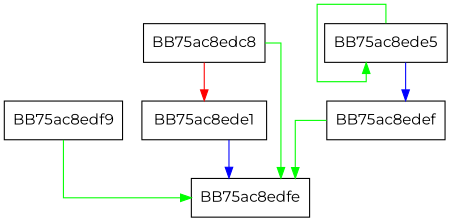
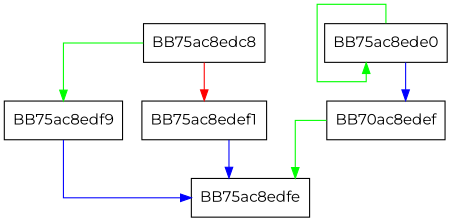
(386, 43) -> (386, 43)
(281, 97) -> (80, 43)
(204, 120) -> (204, 120)
(386, 120) -> (386, 120)
(93, 198) -> (93, 198)
